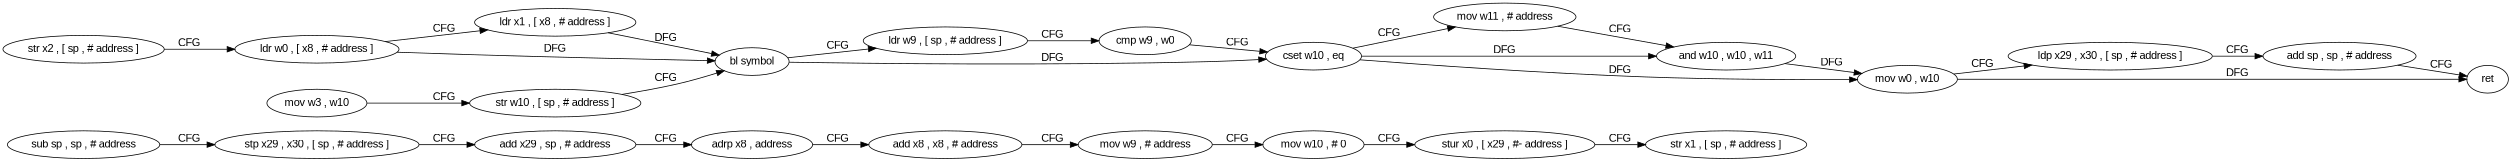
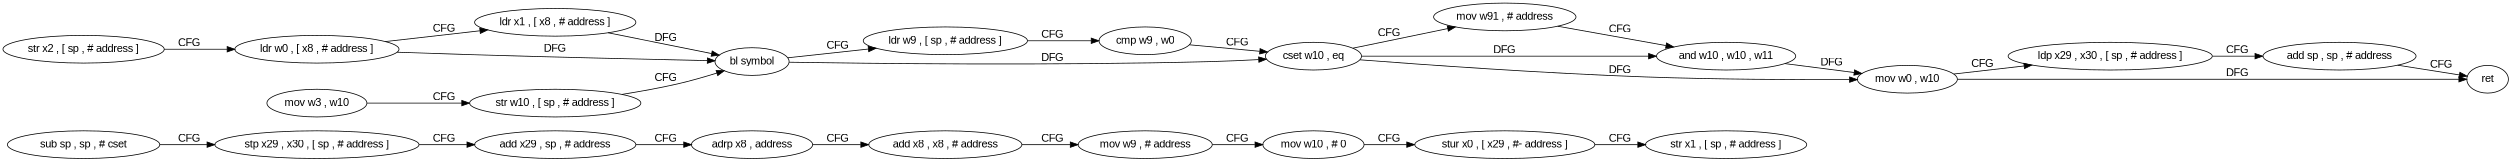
(1505, 17) -> (1505, 17)
(84, 145) -> (84, 145)
